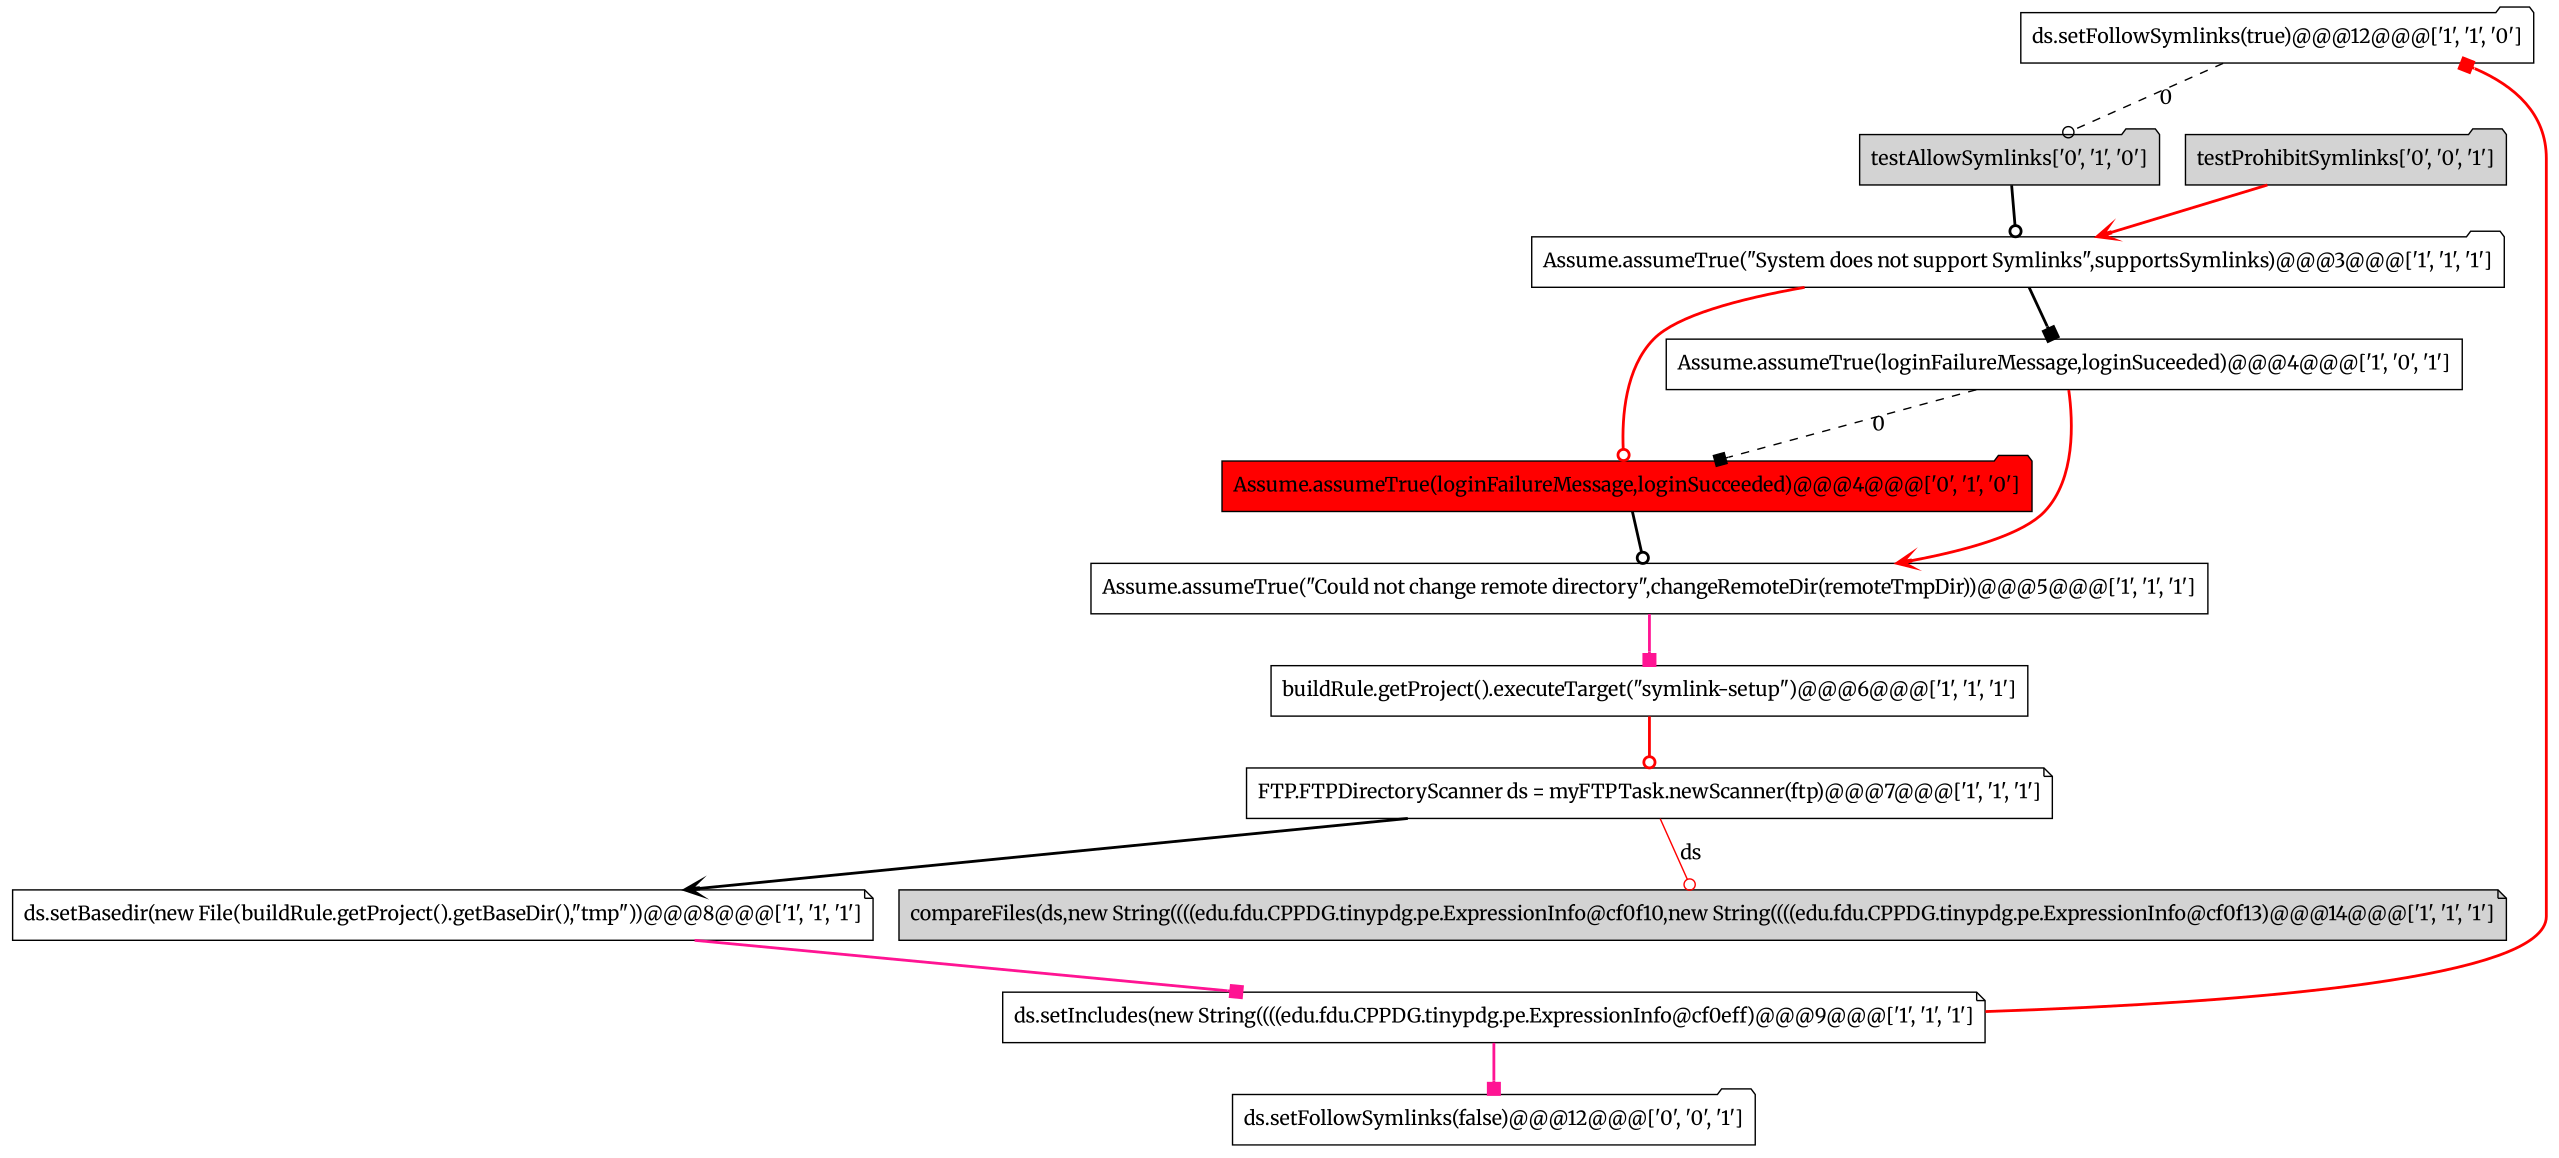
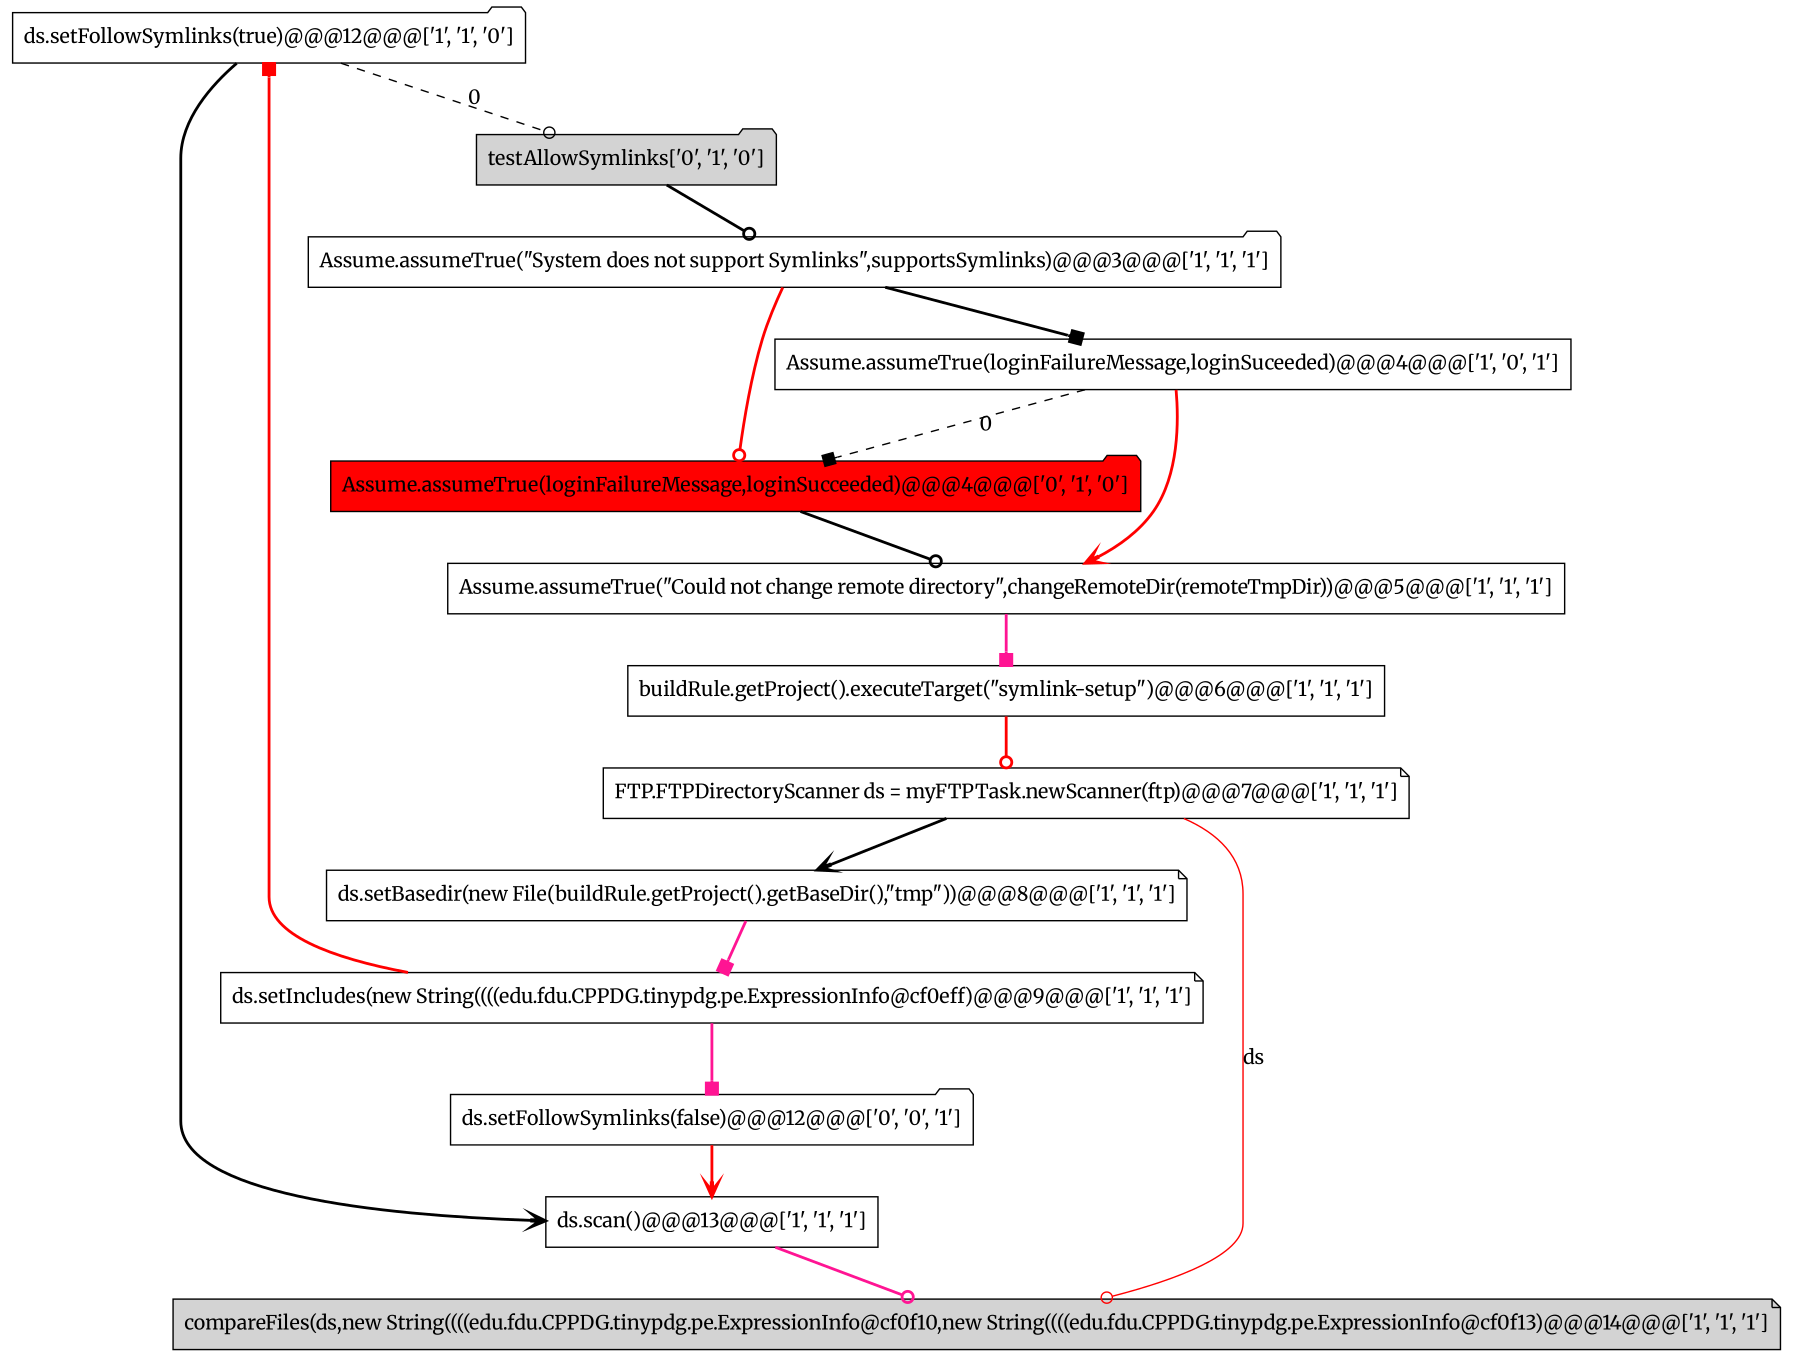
(2346, 160) -> none
none -> (712, 1222)
